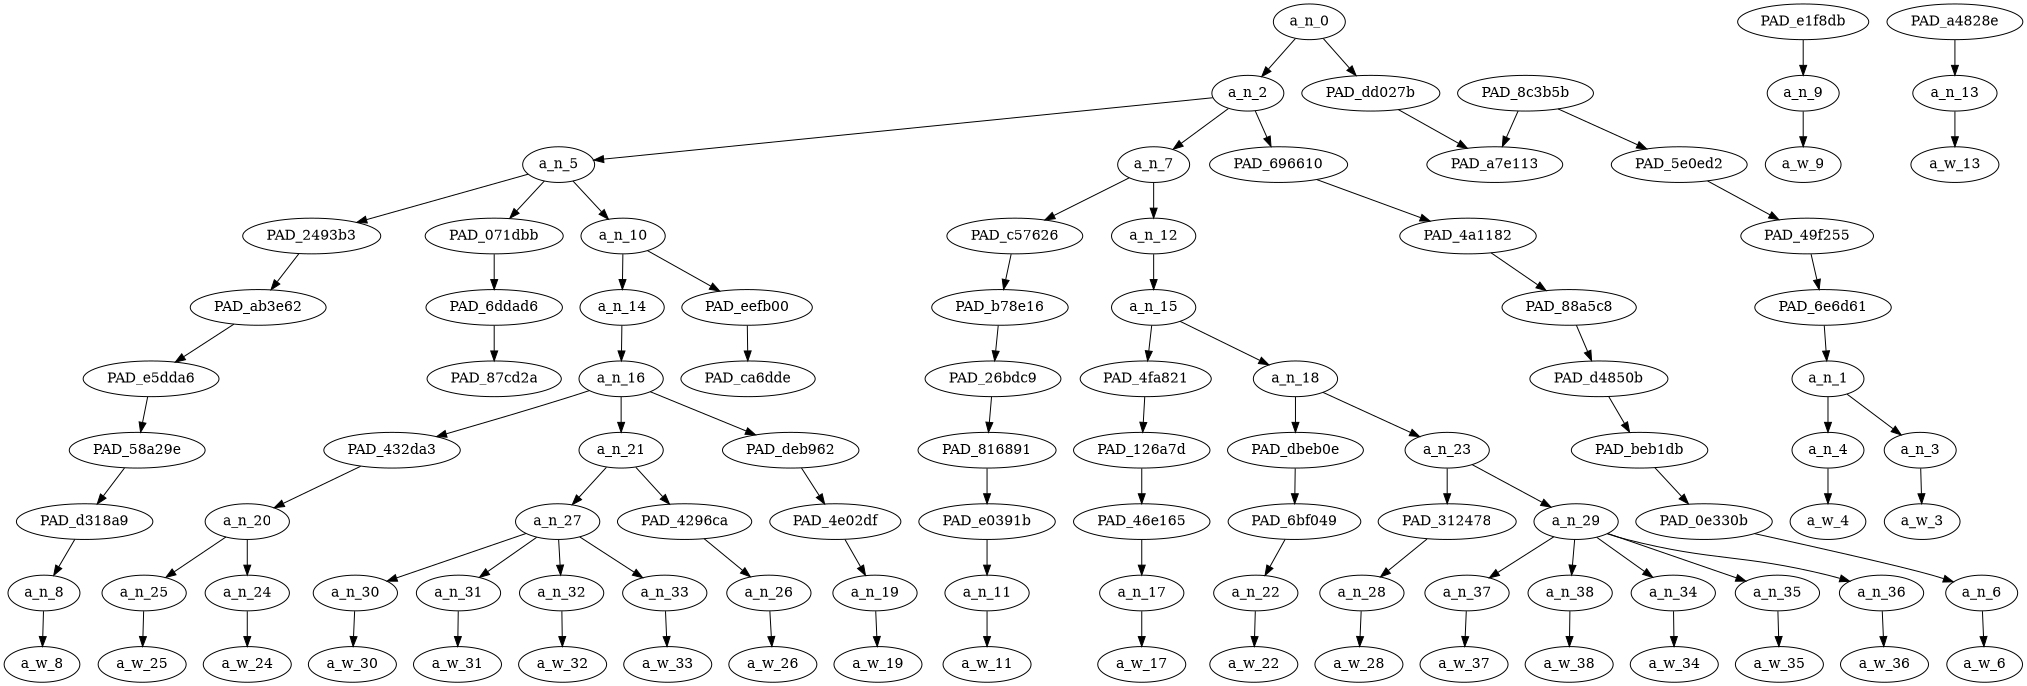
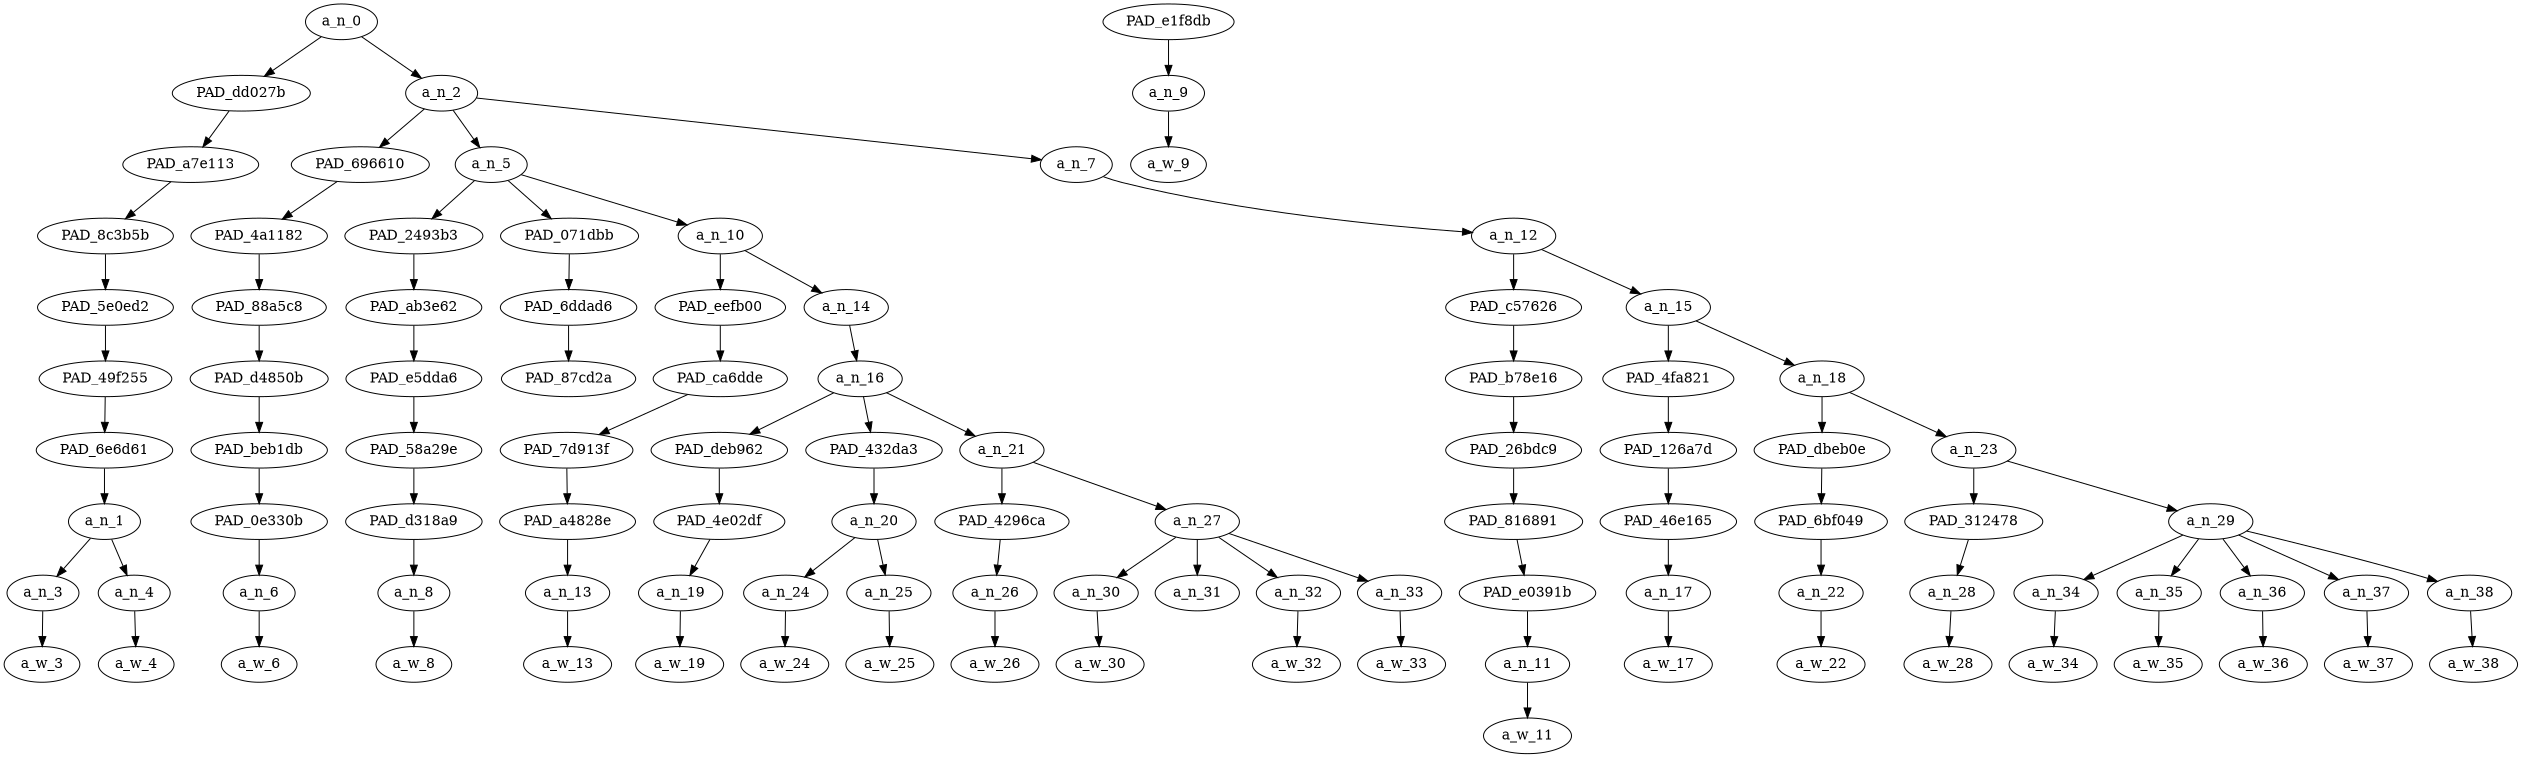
(1512, 124) -> (152, 197)
(1091, 197) -> (1514, 267)
none -> (567, 450)
(458, 664) -> none
